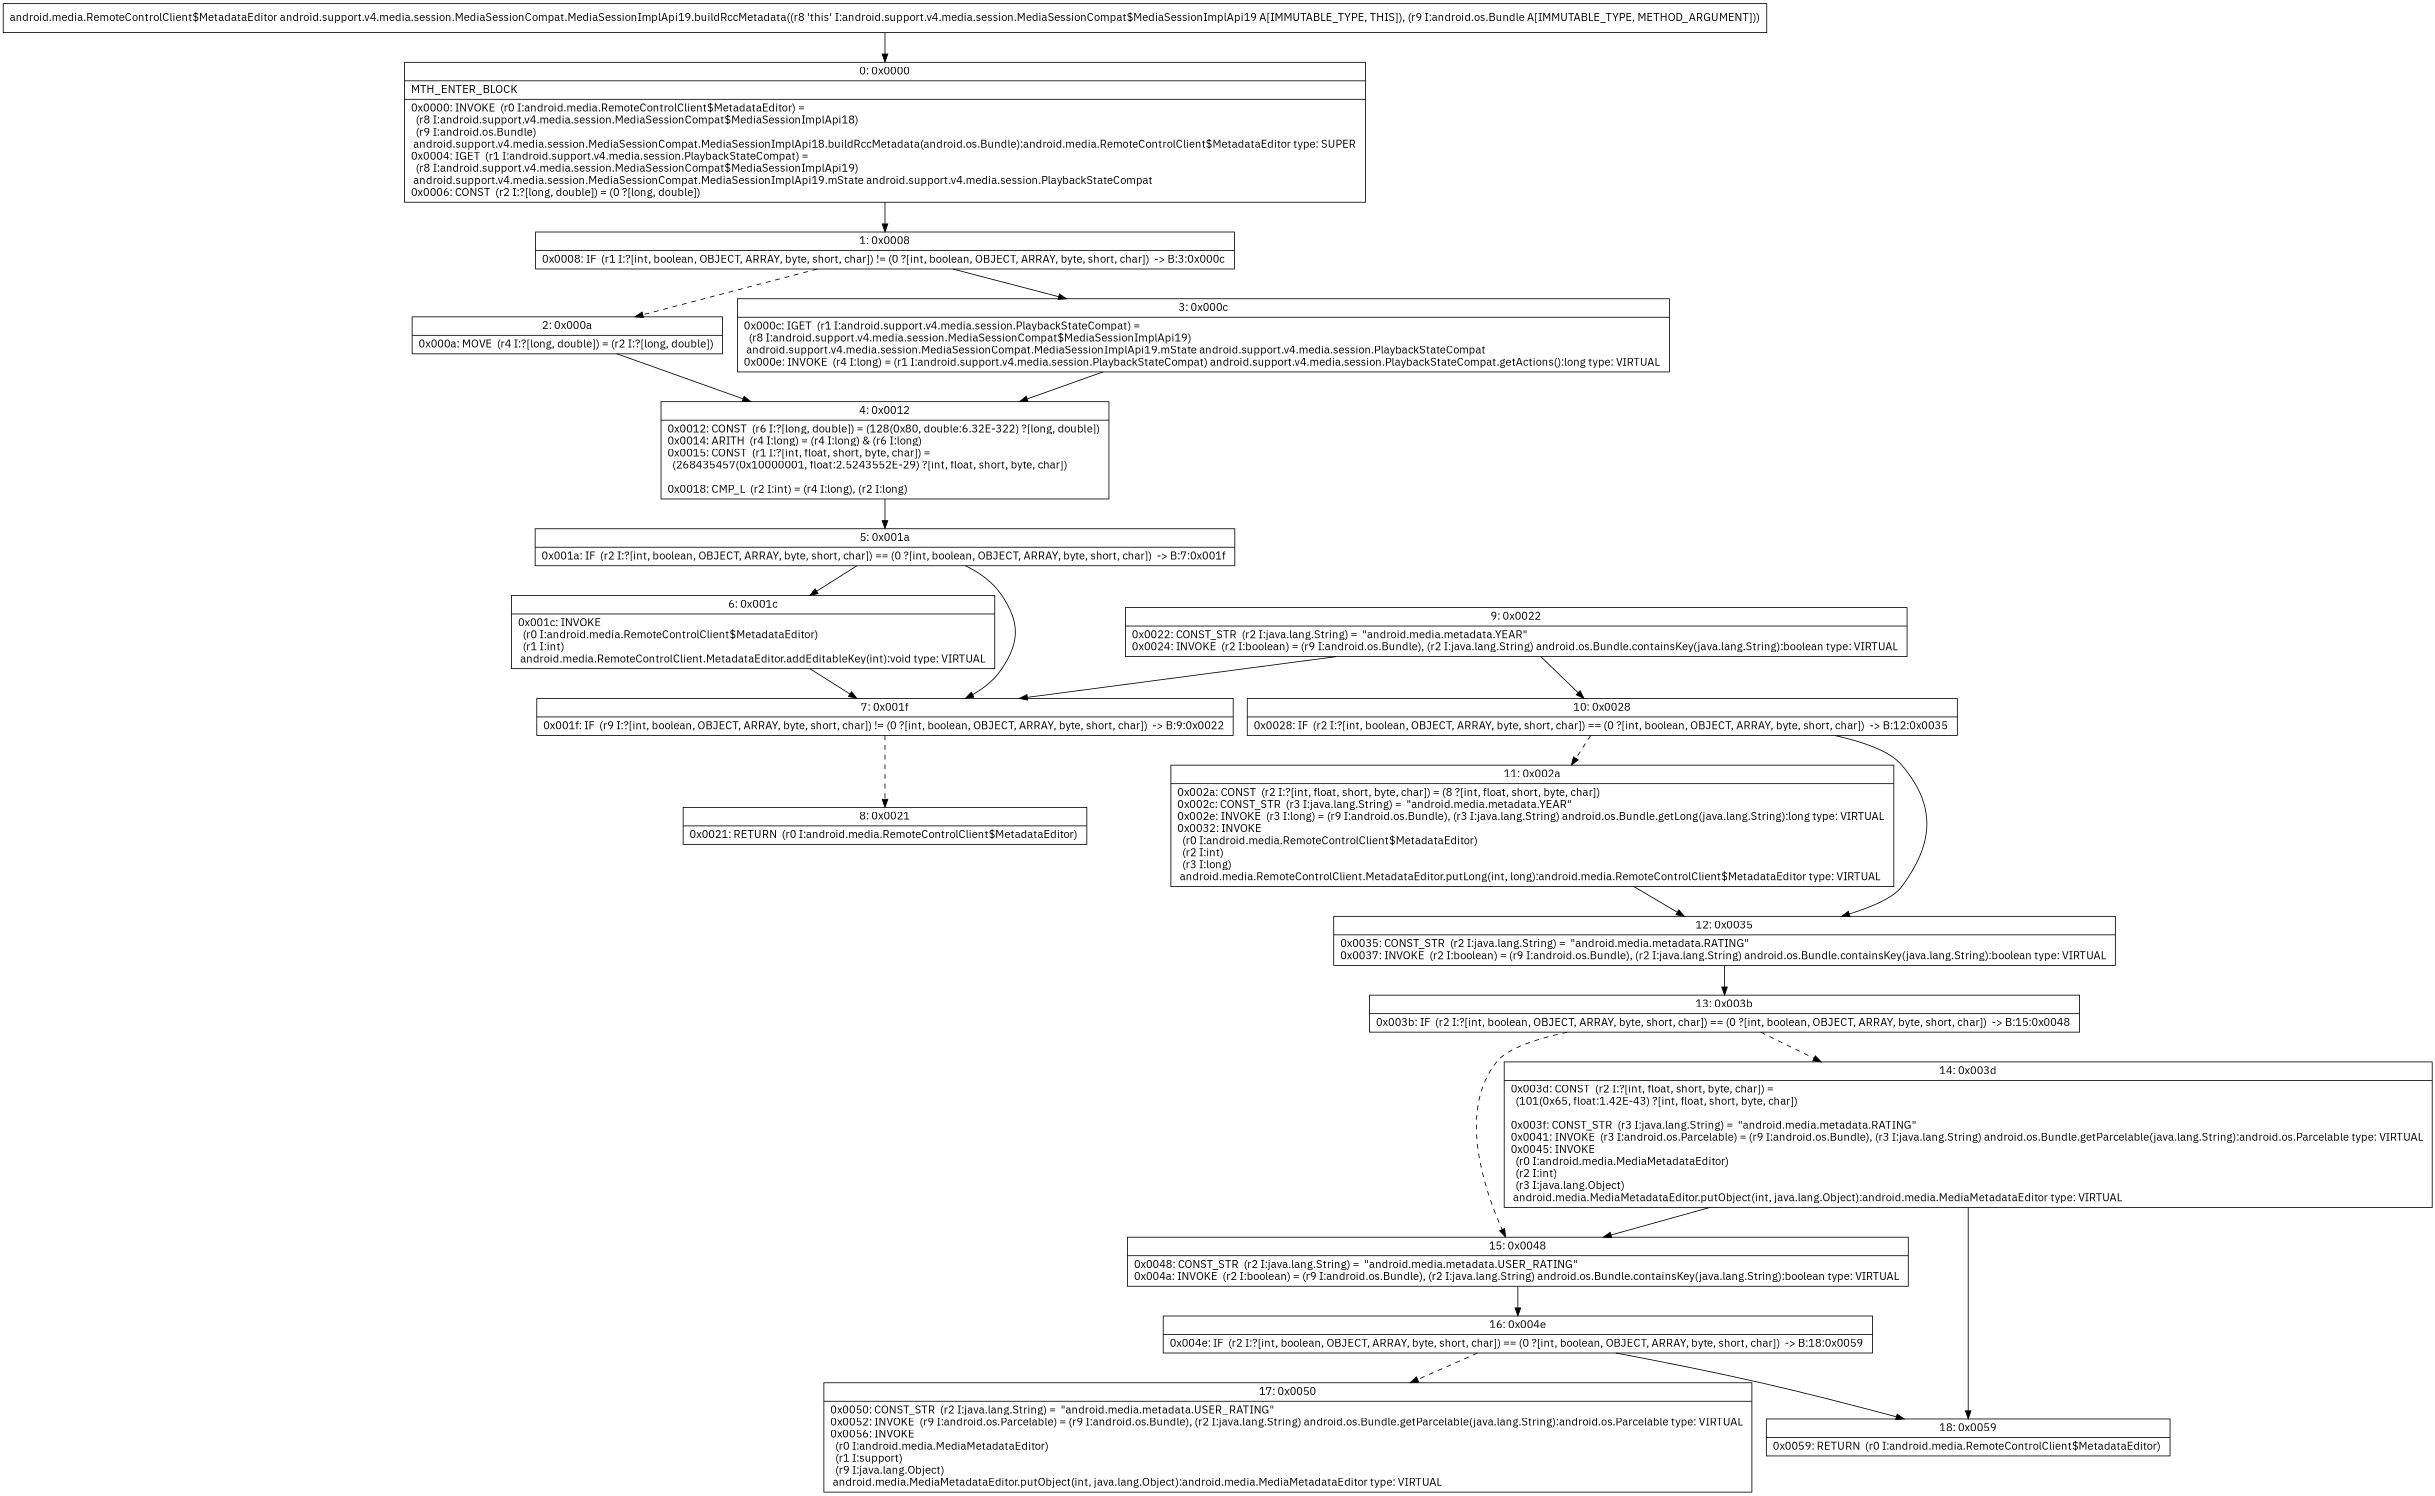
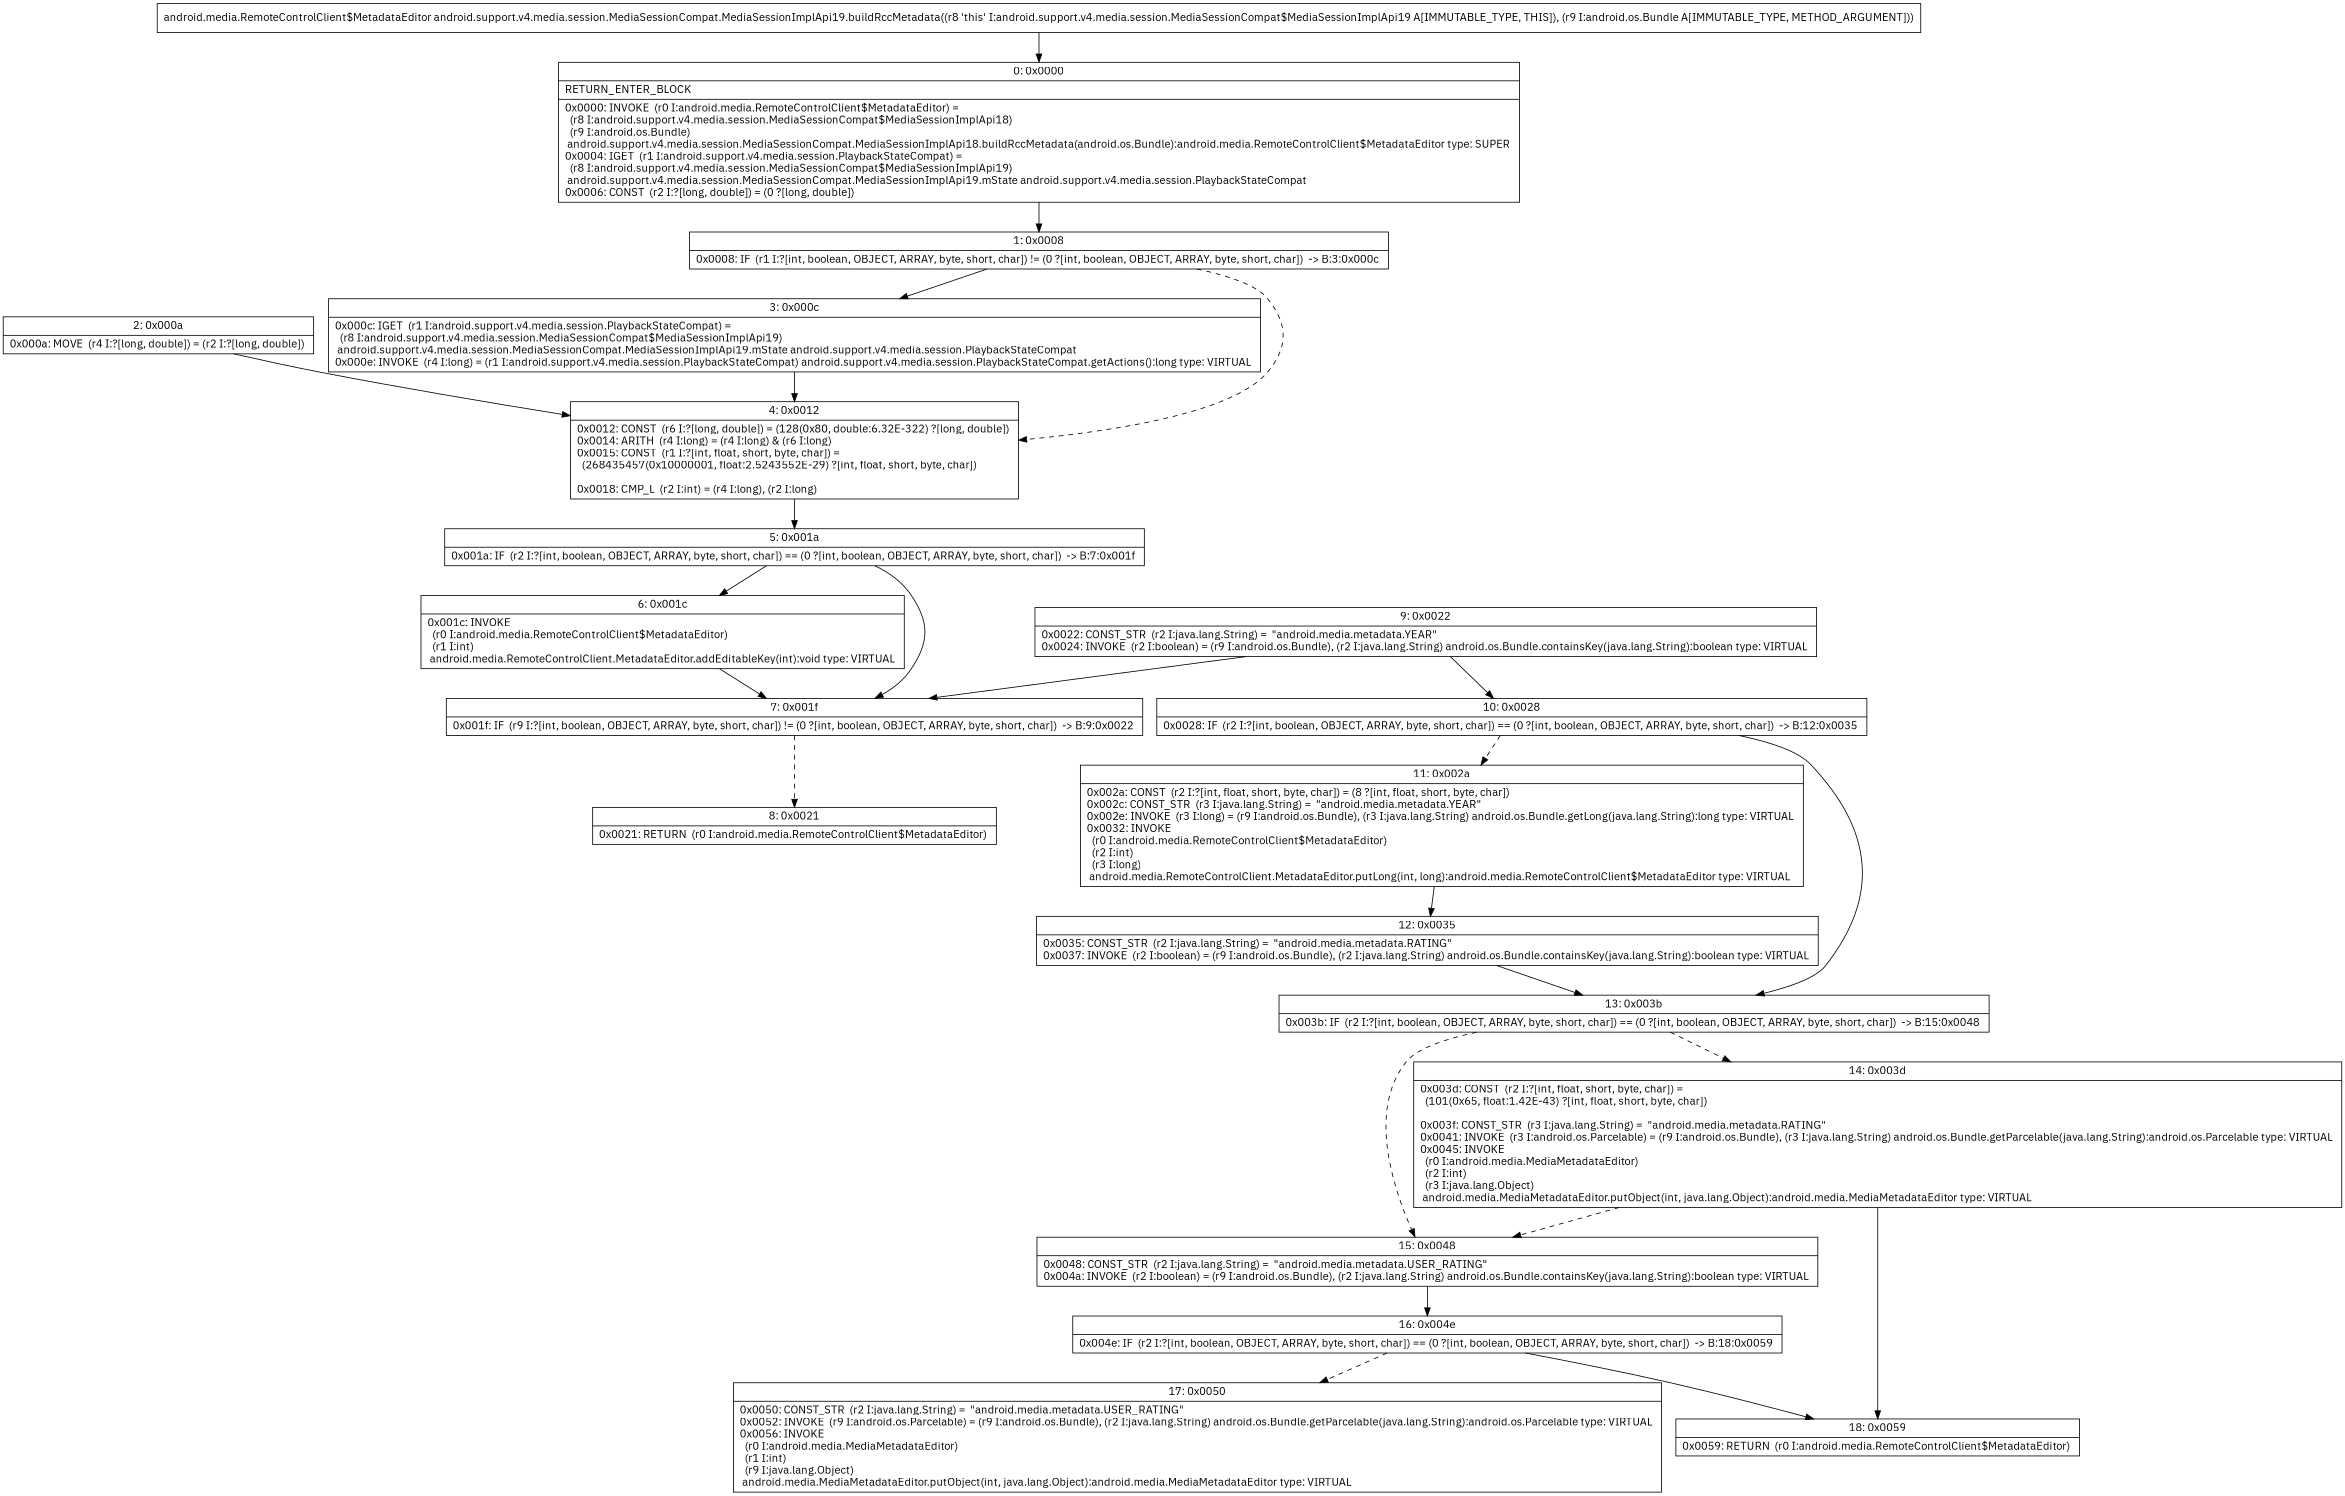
(464, 90) -> (628, 90)
(730, 292) -> (1228, 398)
(1926, 818) -> (1861, 857)
(1660, 1221) -> (1570, 1221)
(867, 1458) -> (763, 1458)
